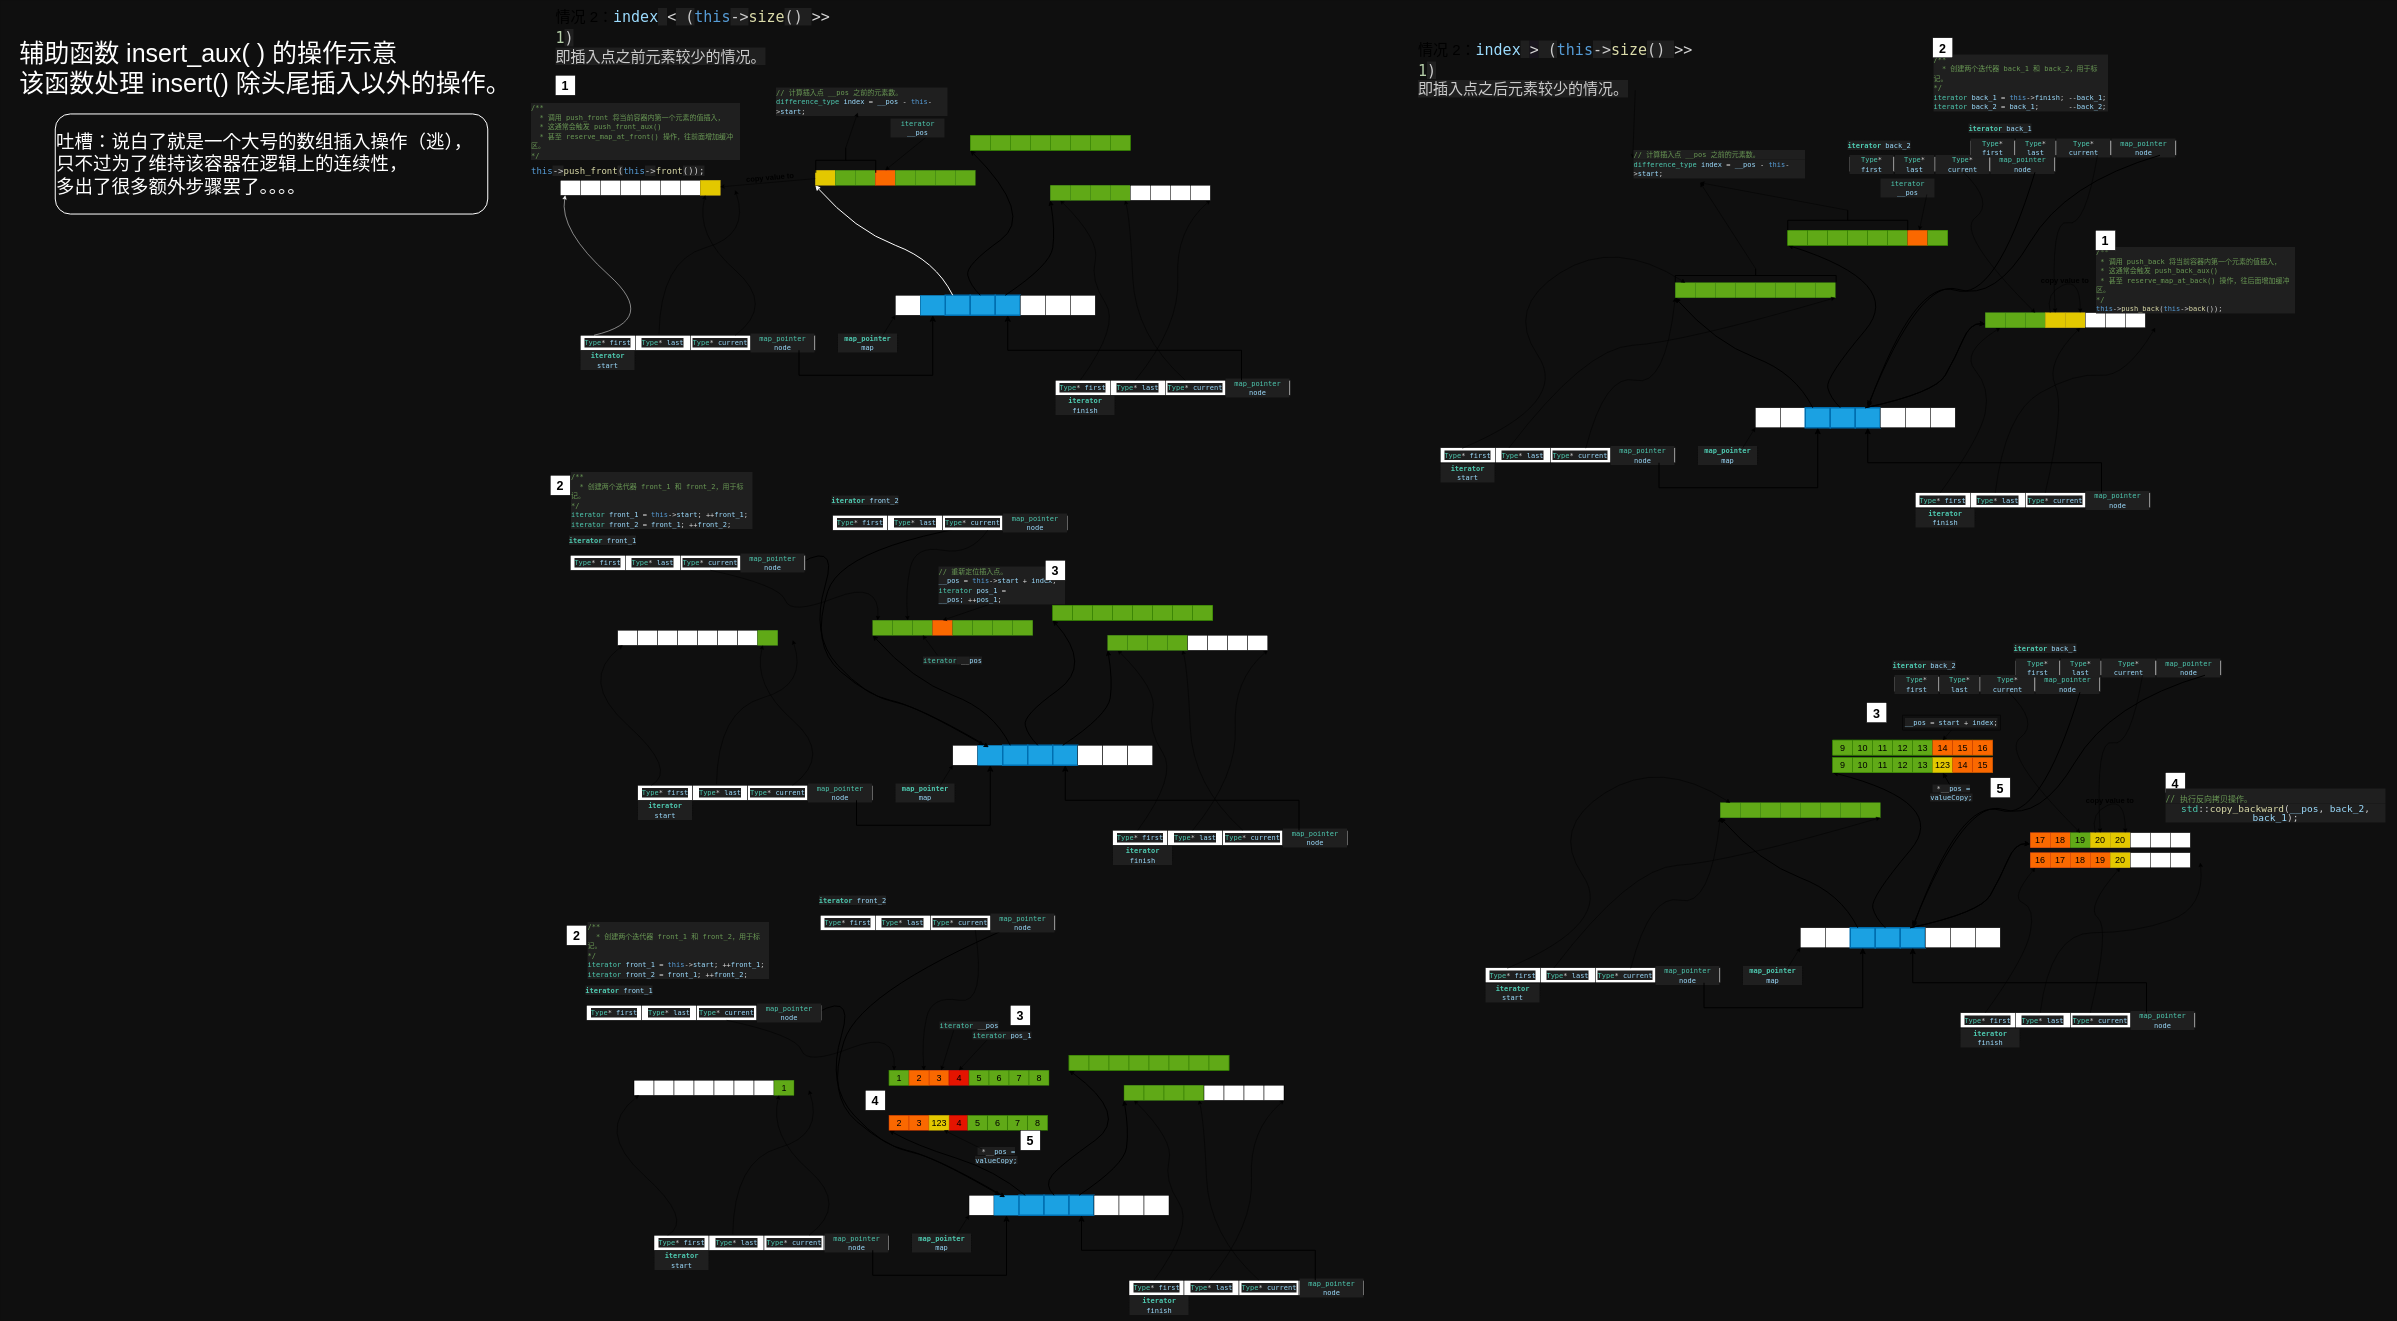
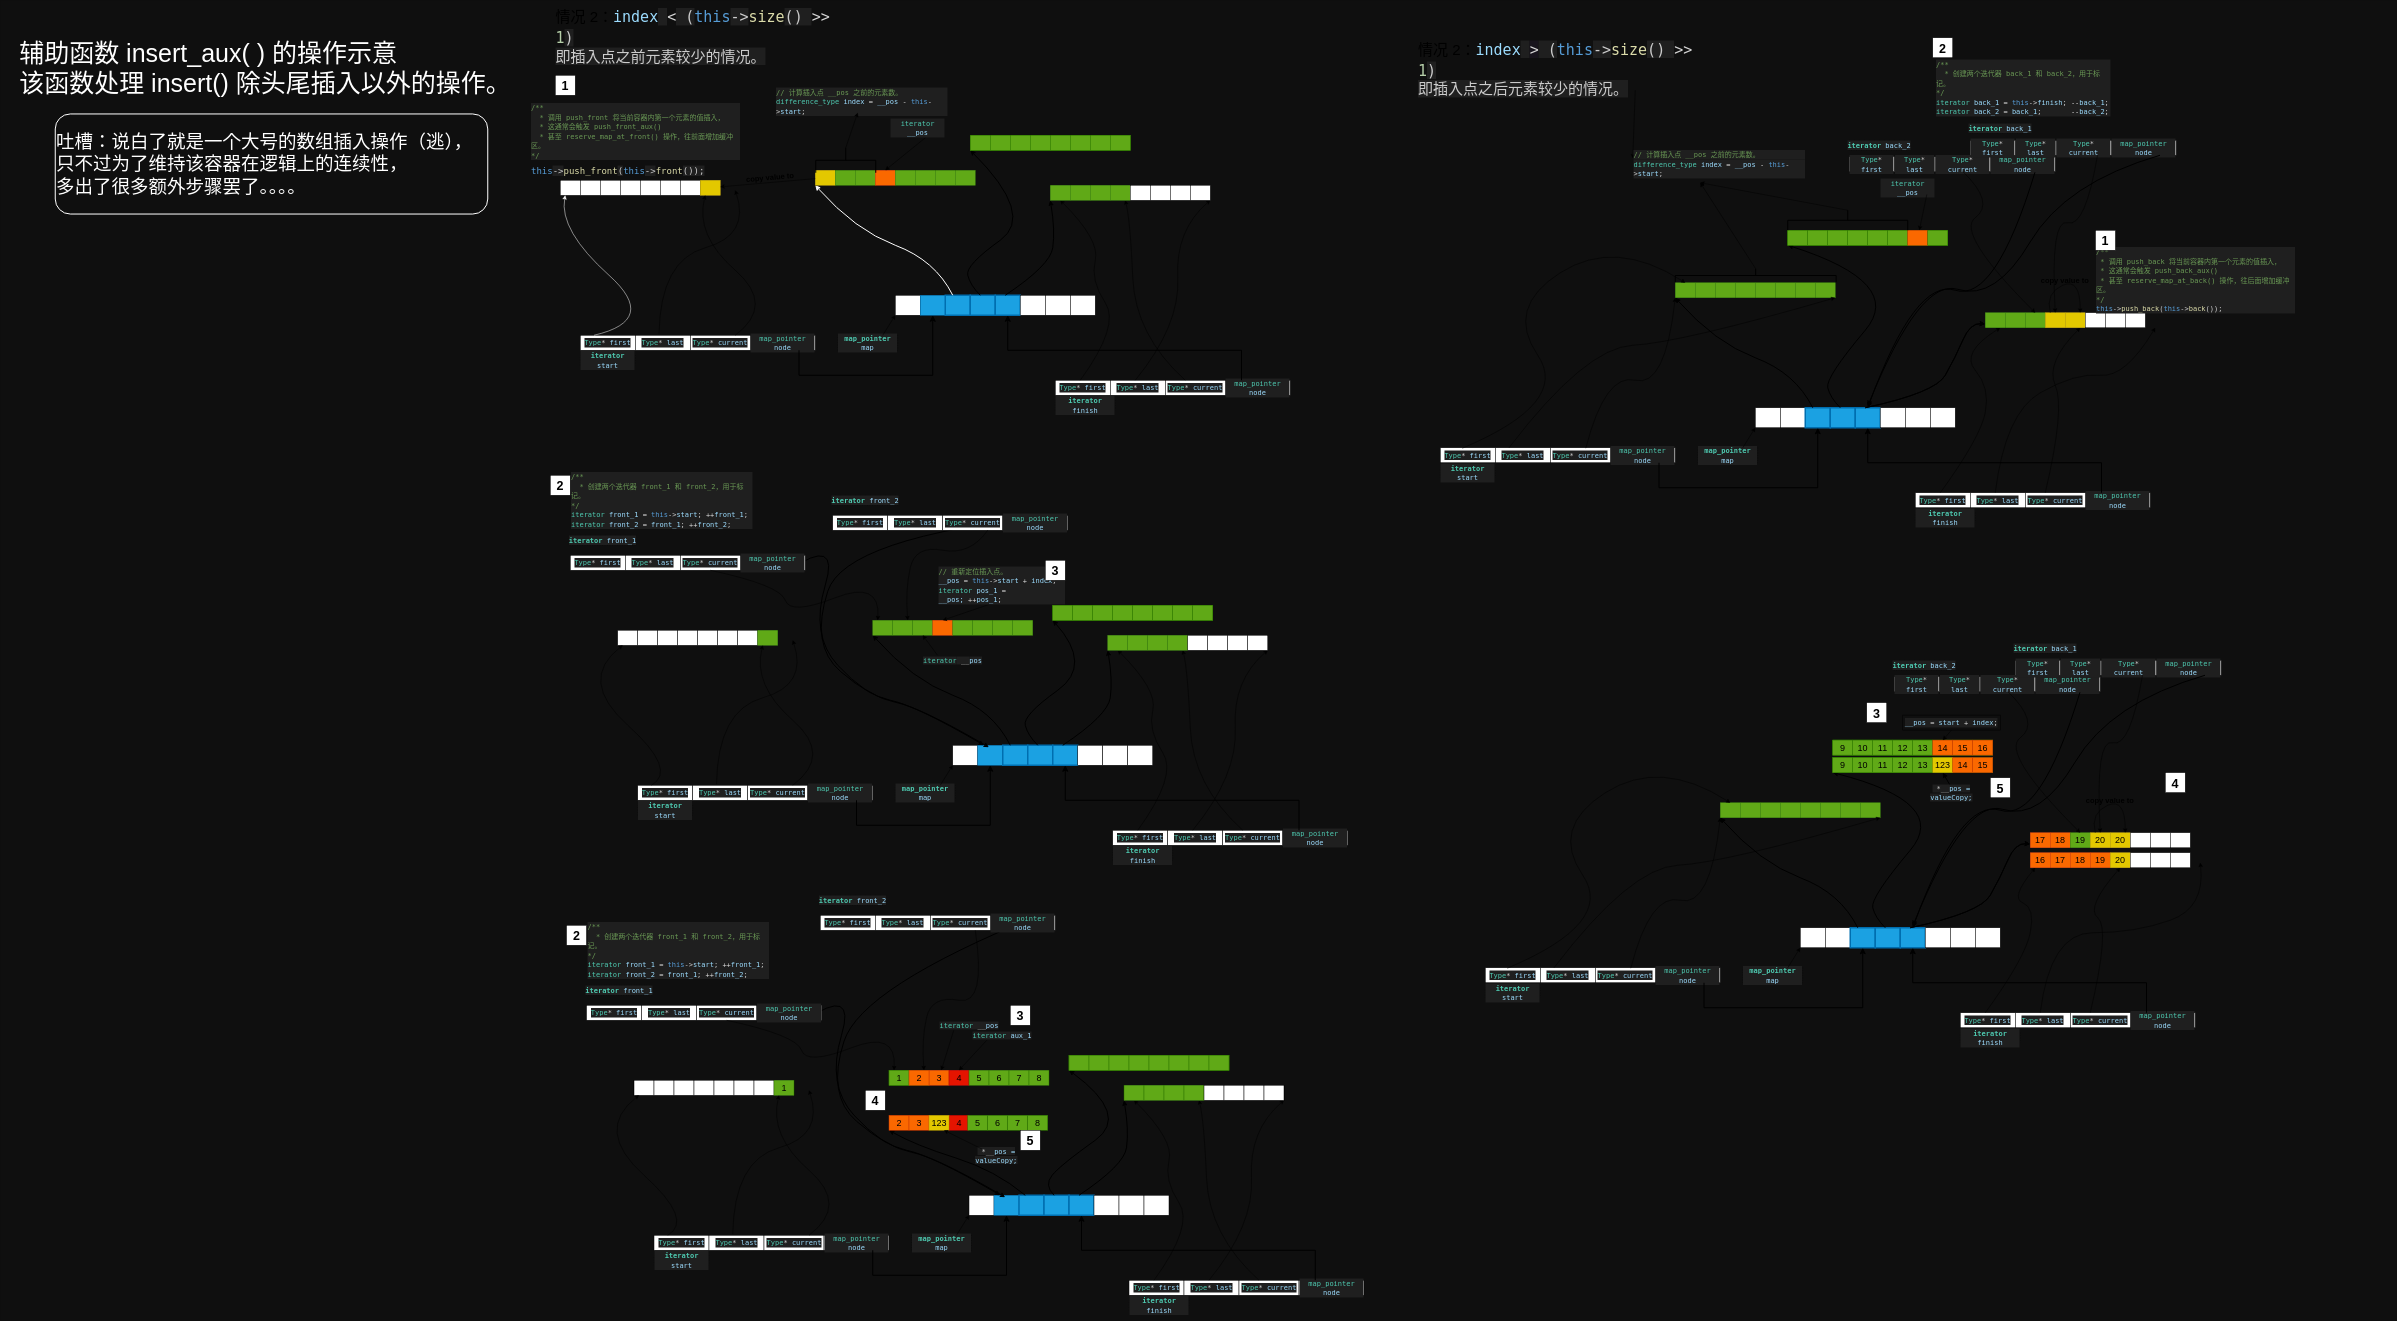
(2021, 83) -> (2023, 88)
(2276, 805) -> none
(1002, 1035) -> (1002, 1035)
